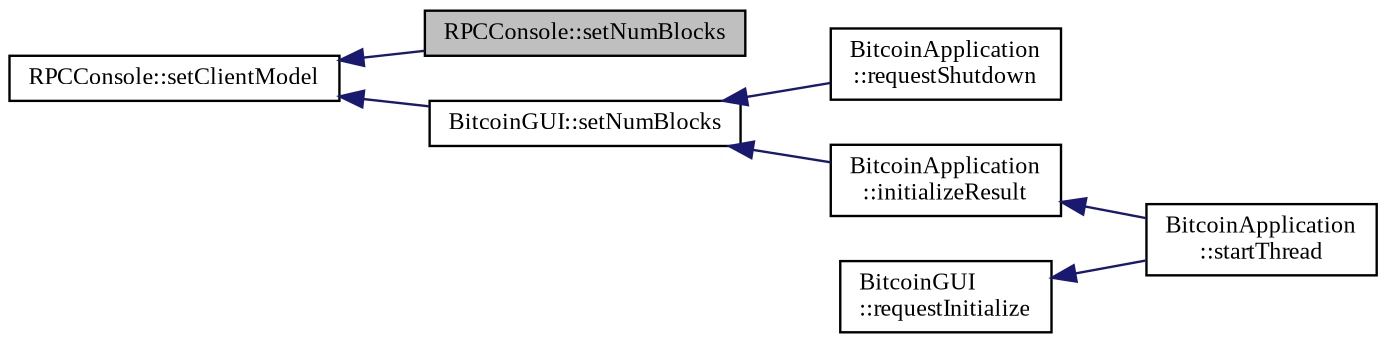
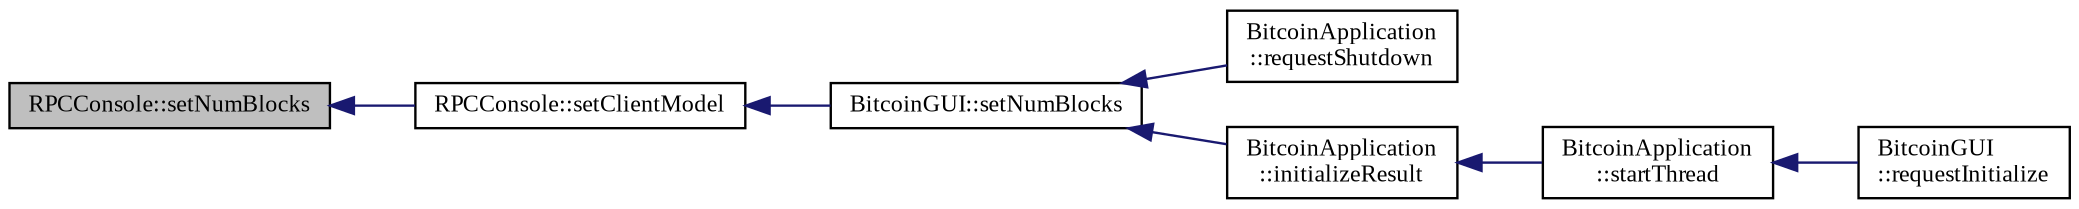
(394, 54) -> (385, 106)
(1110, 267) -> (1828, 163)
